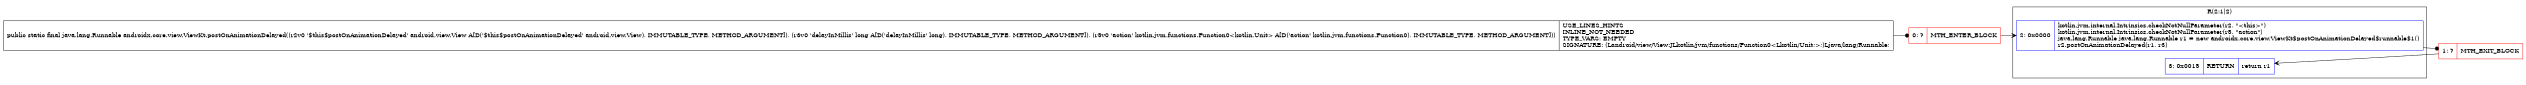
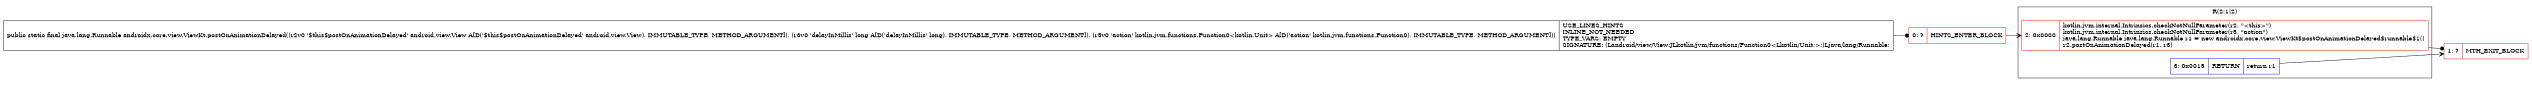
(1964, 35) -> (1966, 35)
(2220, 36) -> (2225, 36)
(2359, 59) -> (2360, 59)
